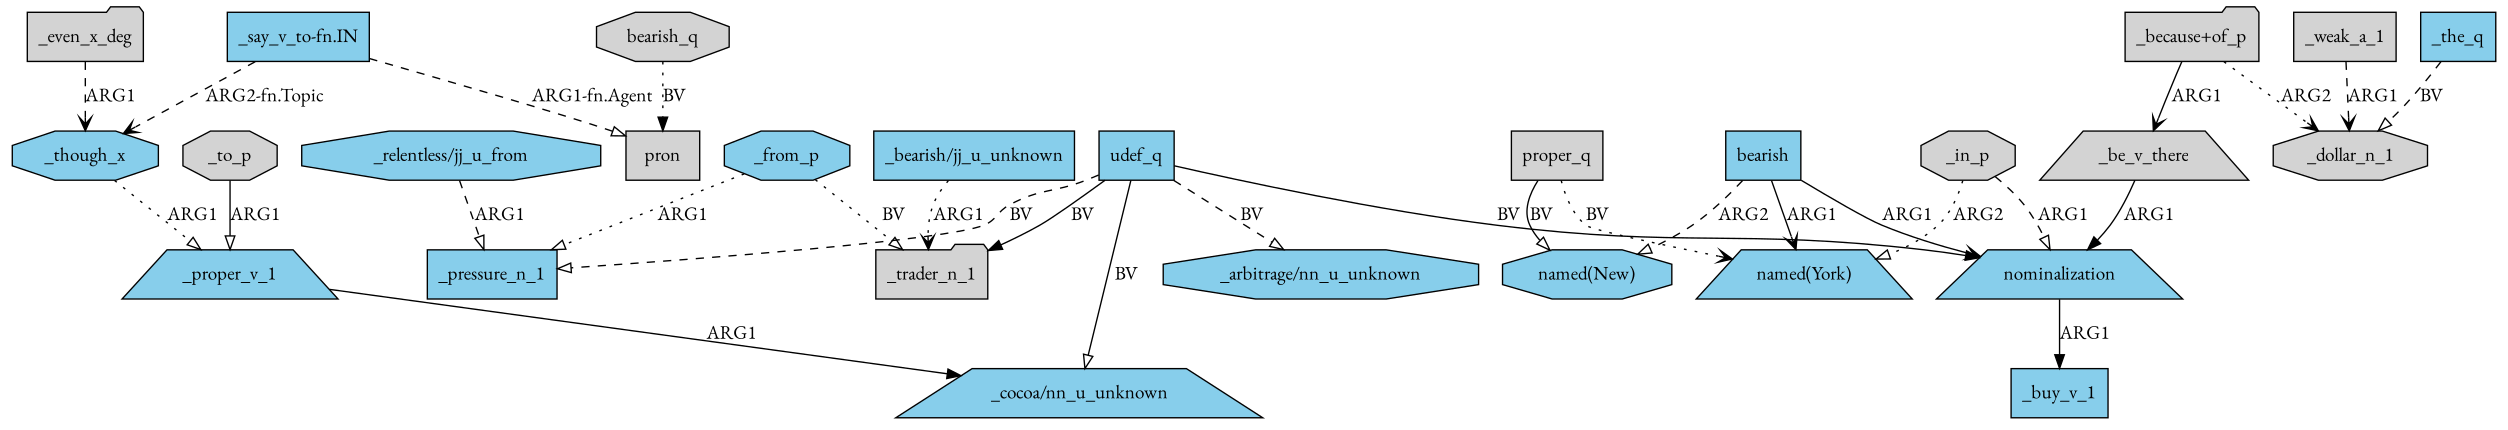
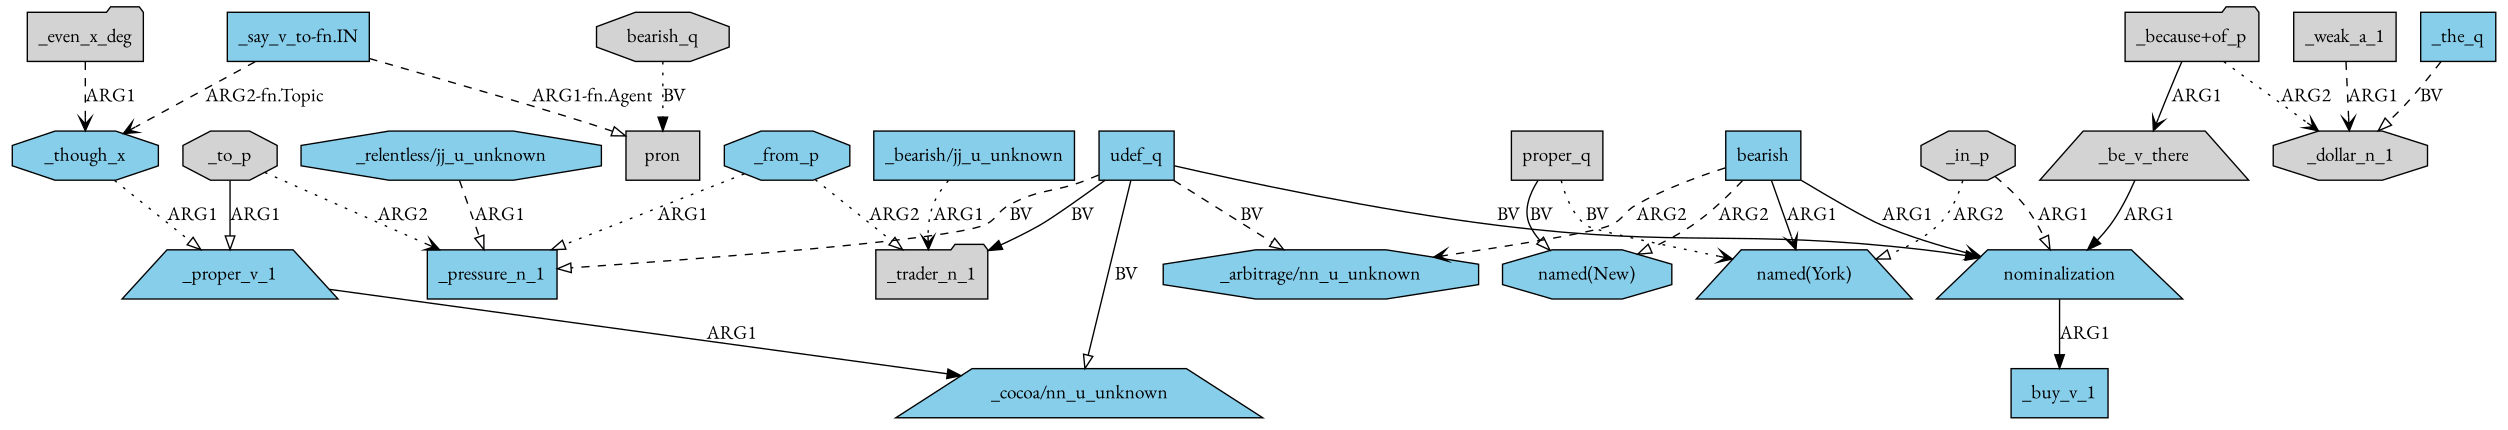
(451, 156) -> (451, 156)
none -> (346, 208)
(894, 215) -> (894, 215)
none -> (1614, 223)
